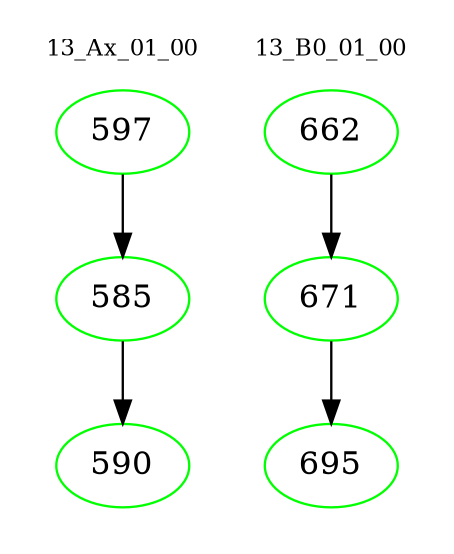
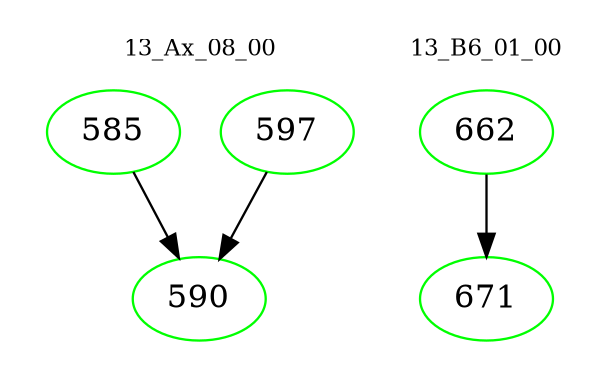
(123, 50) -> (200, 50)
(331, 50) -> (487, 50)
(123, 204) -> (249, 205)
(331, 466) -> none
